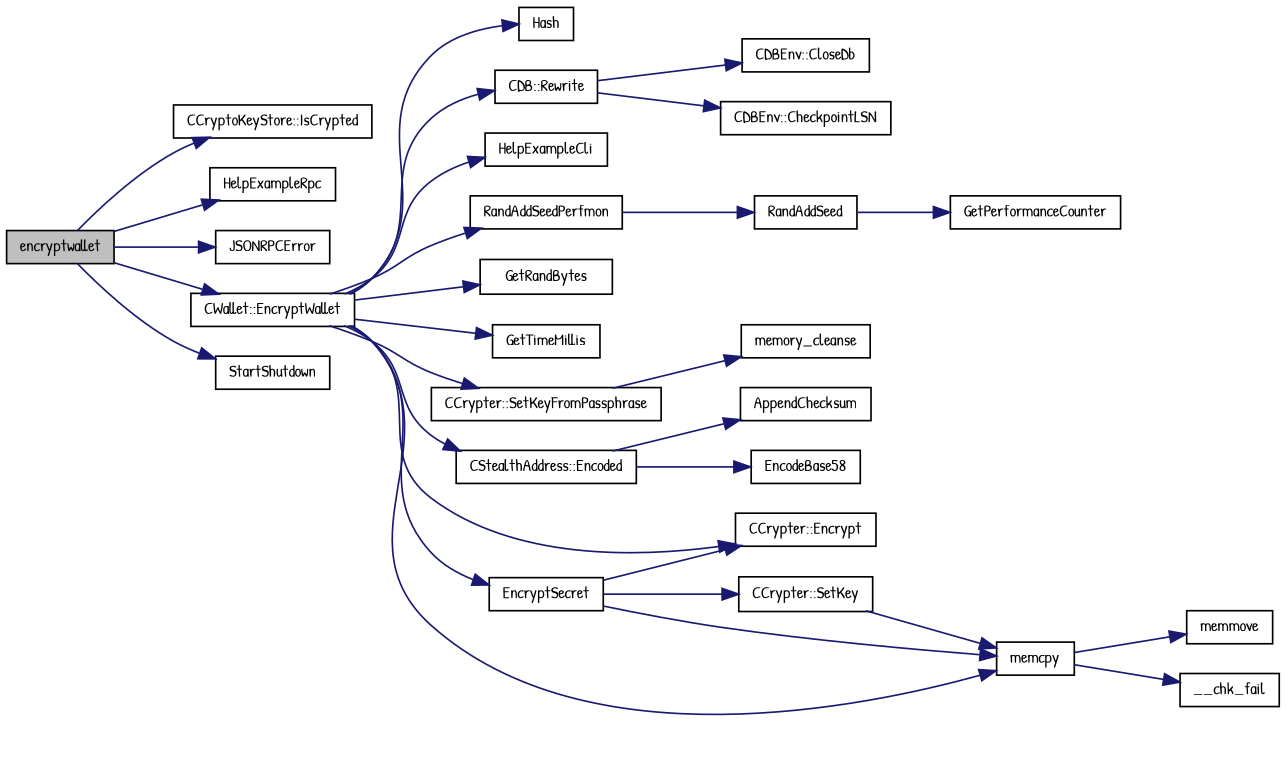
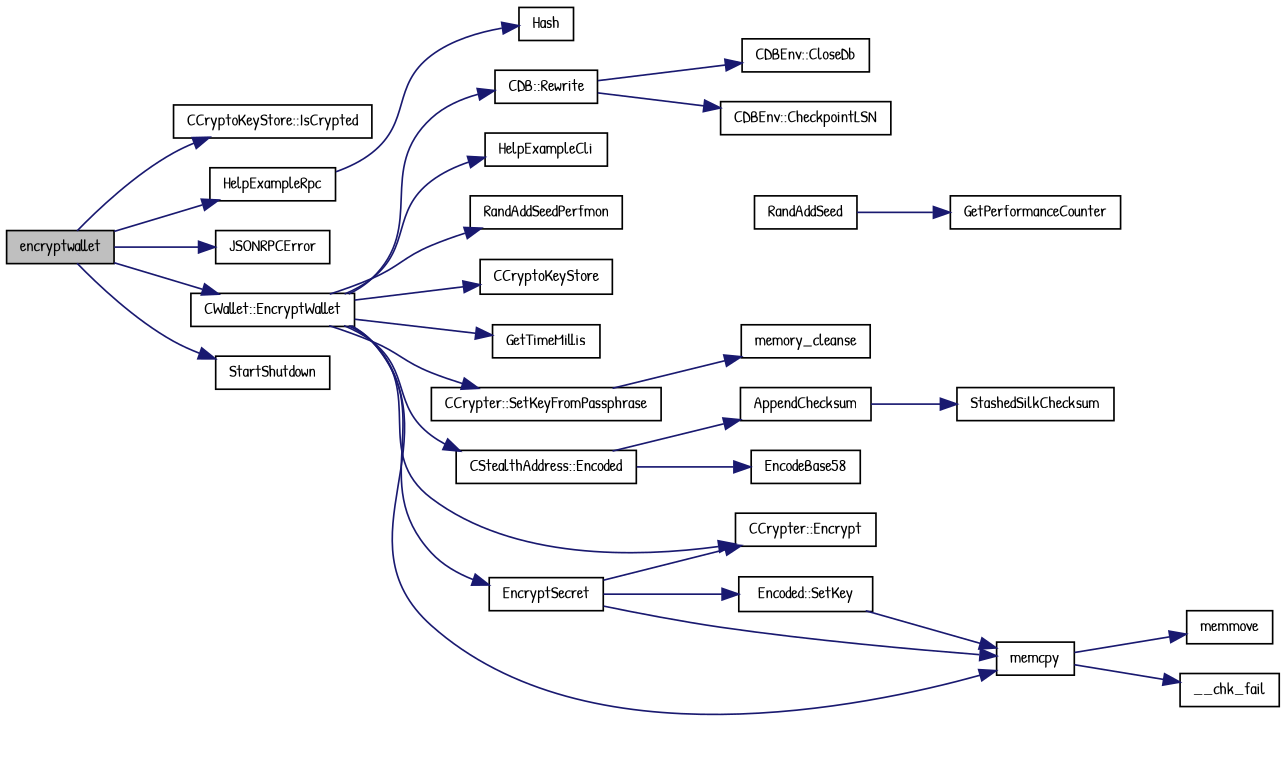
(400, 141) -> (407, 87)
(680, 212) -> none
(546, 277) -> (546, 277)
none -> (1035, 404)
(806, 594) -> (806, 594)
